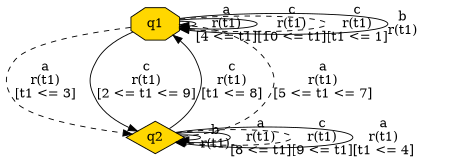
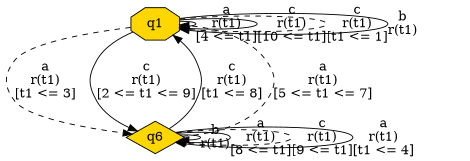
(155, 137) -> (155, 137)
